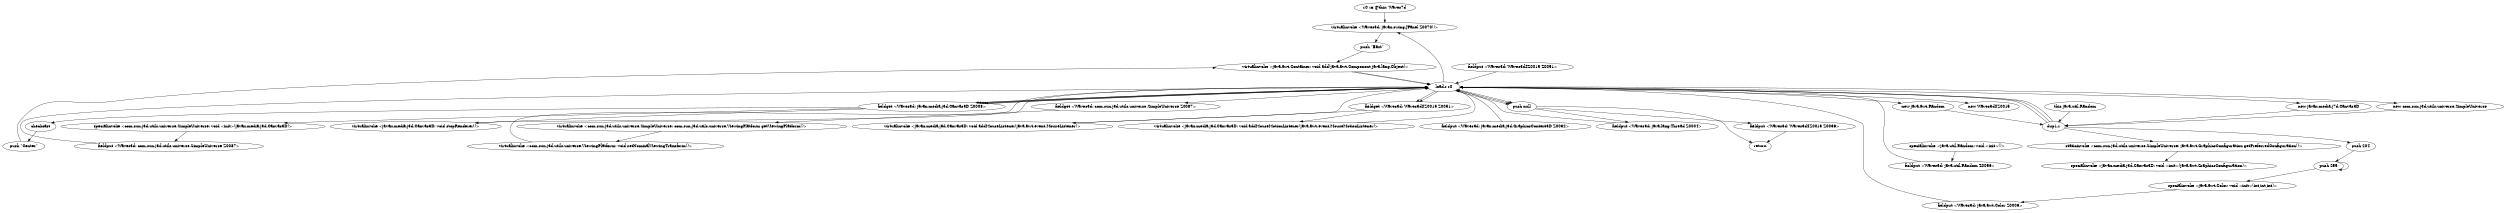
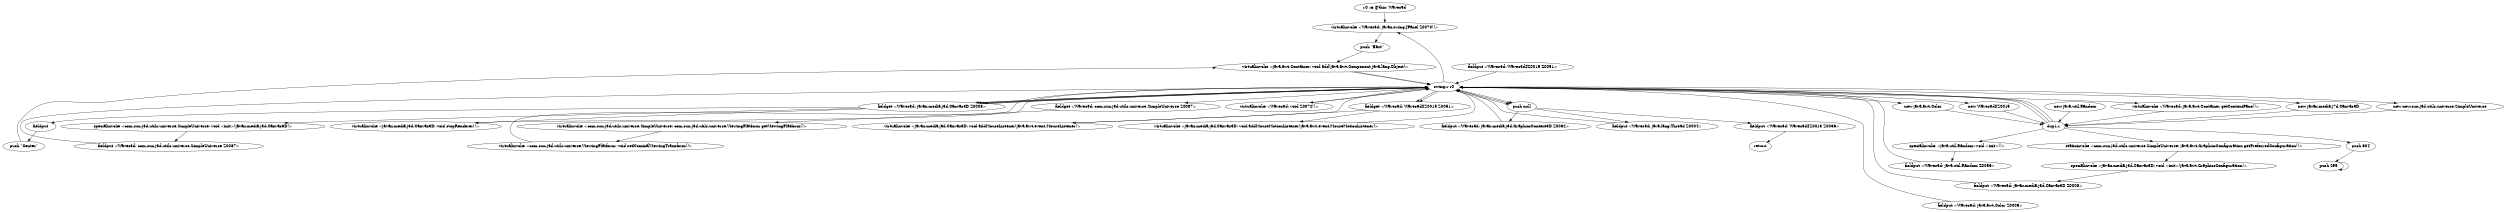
(1385, 8) -> (1385, 8)
(1444, 87) -> (1444, 87)
none -> (1279, 107)
(1923, 107) -> (1923, 107)
(2075, 107) -> (2075, 107)
none -> (2196, 107)
(2440, 107) -> (2440, 107)
(1647, 110) -> (1515, 115)
none -> (2022, 117)
(41, 127) -> (41, 127)
none -> (2013, 135)
(2361, 146) -> (2361, 146)
none -> (2028, 186)
(2222, 186) -> none
